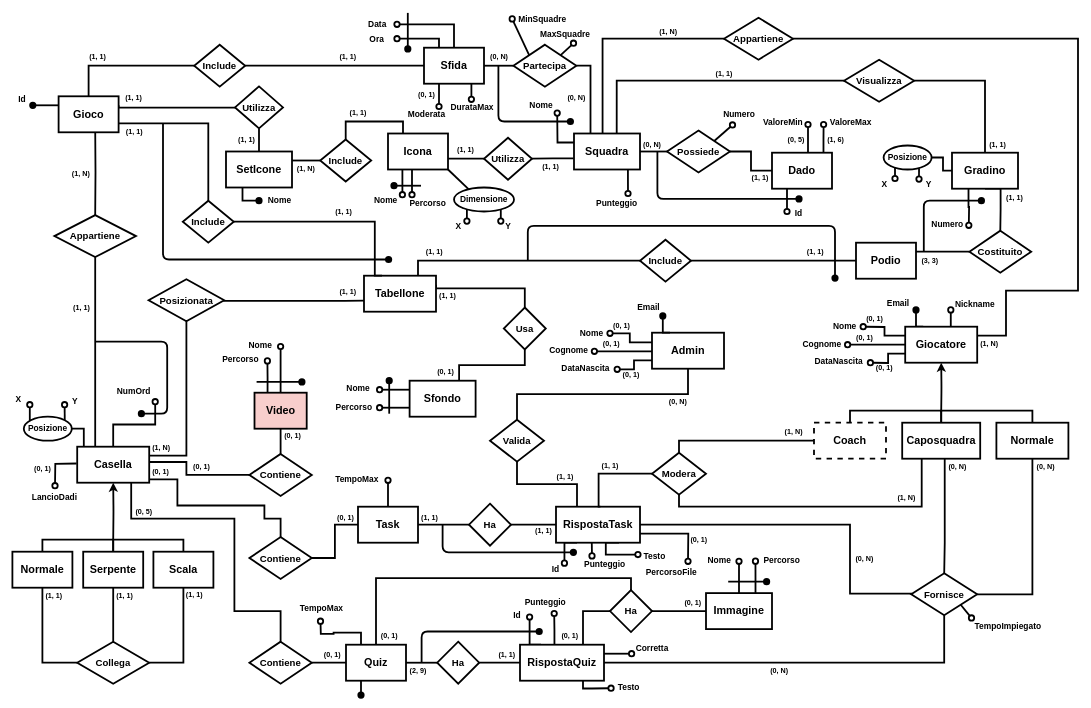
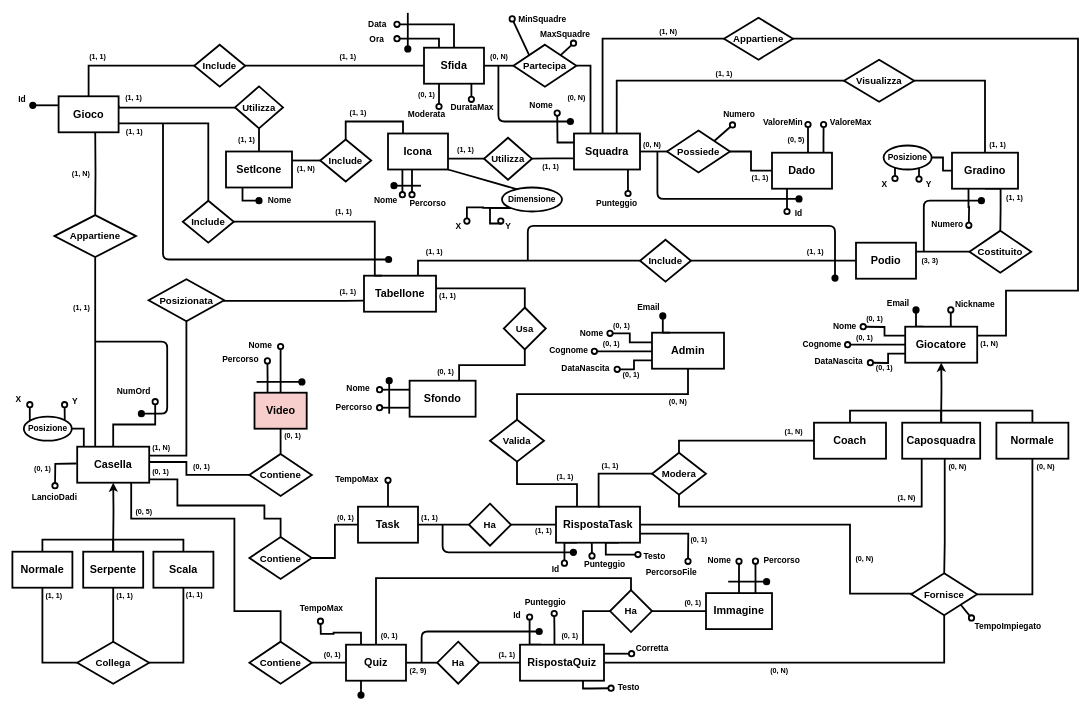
(836, 139) -> none
(484, 200) -> (532, 200)
(850, 441) -> (850, 441)
